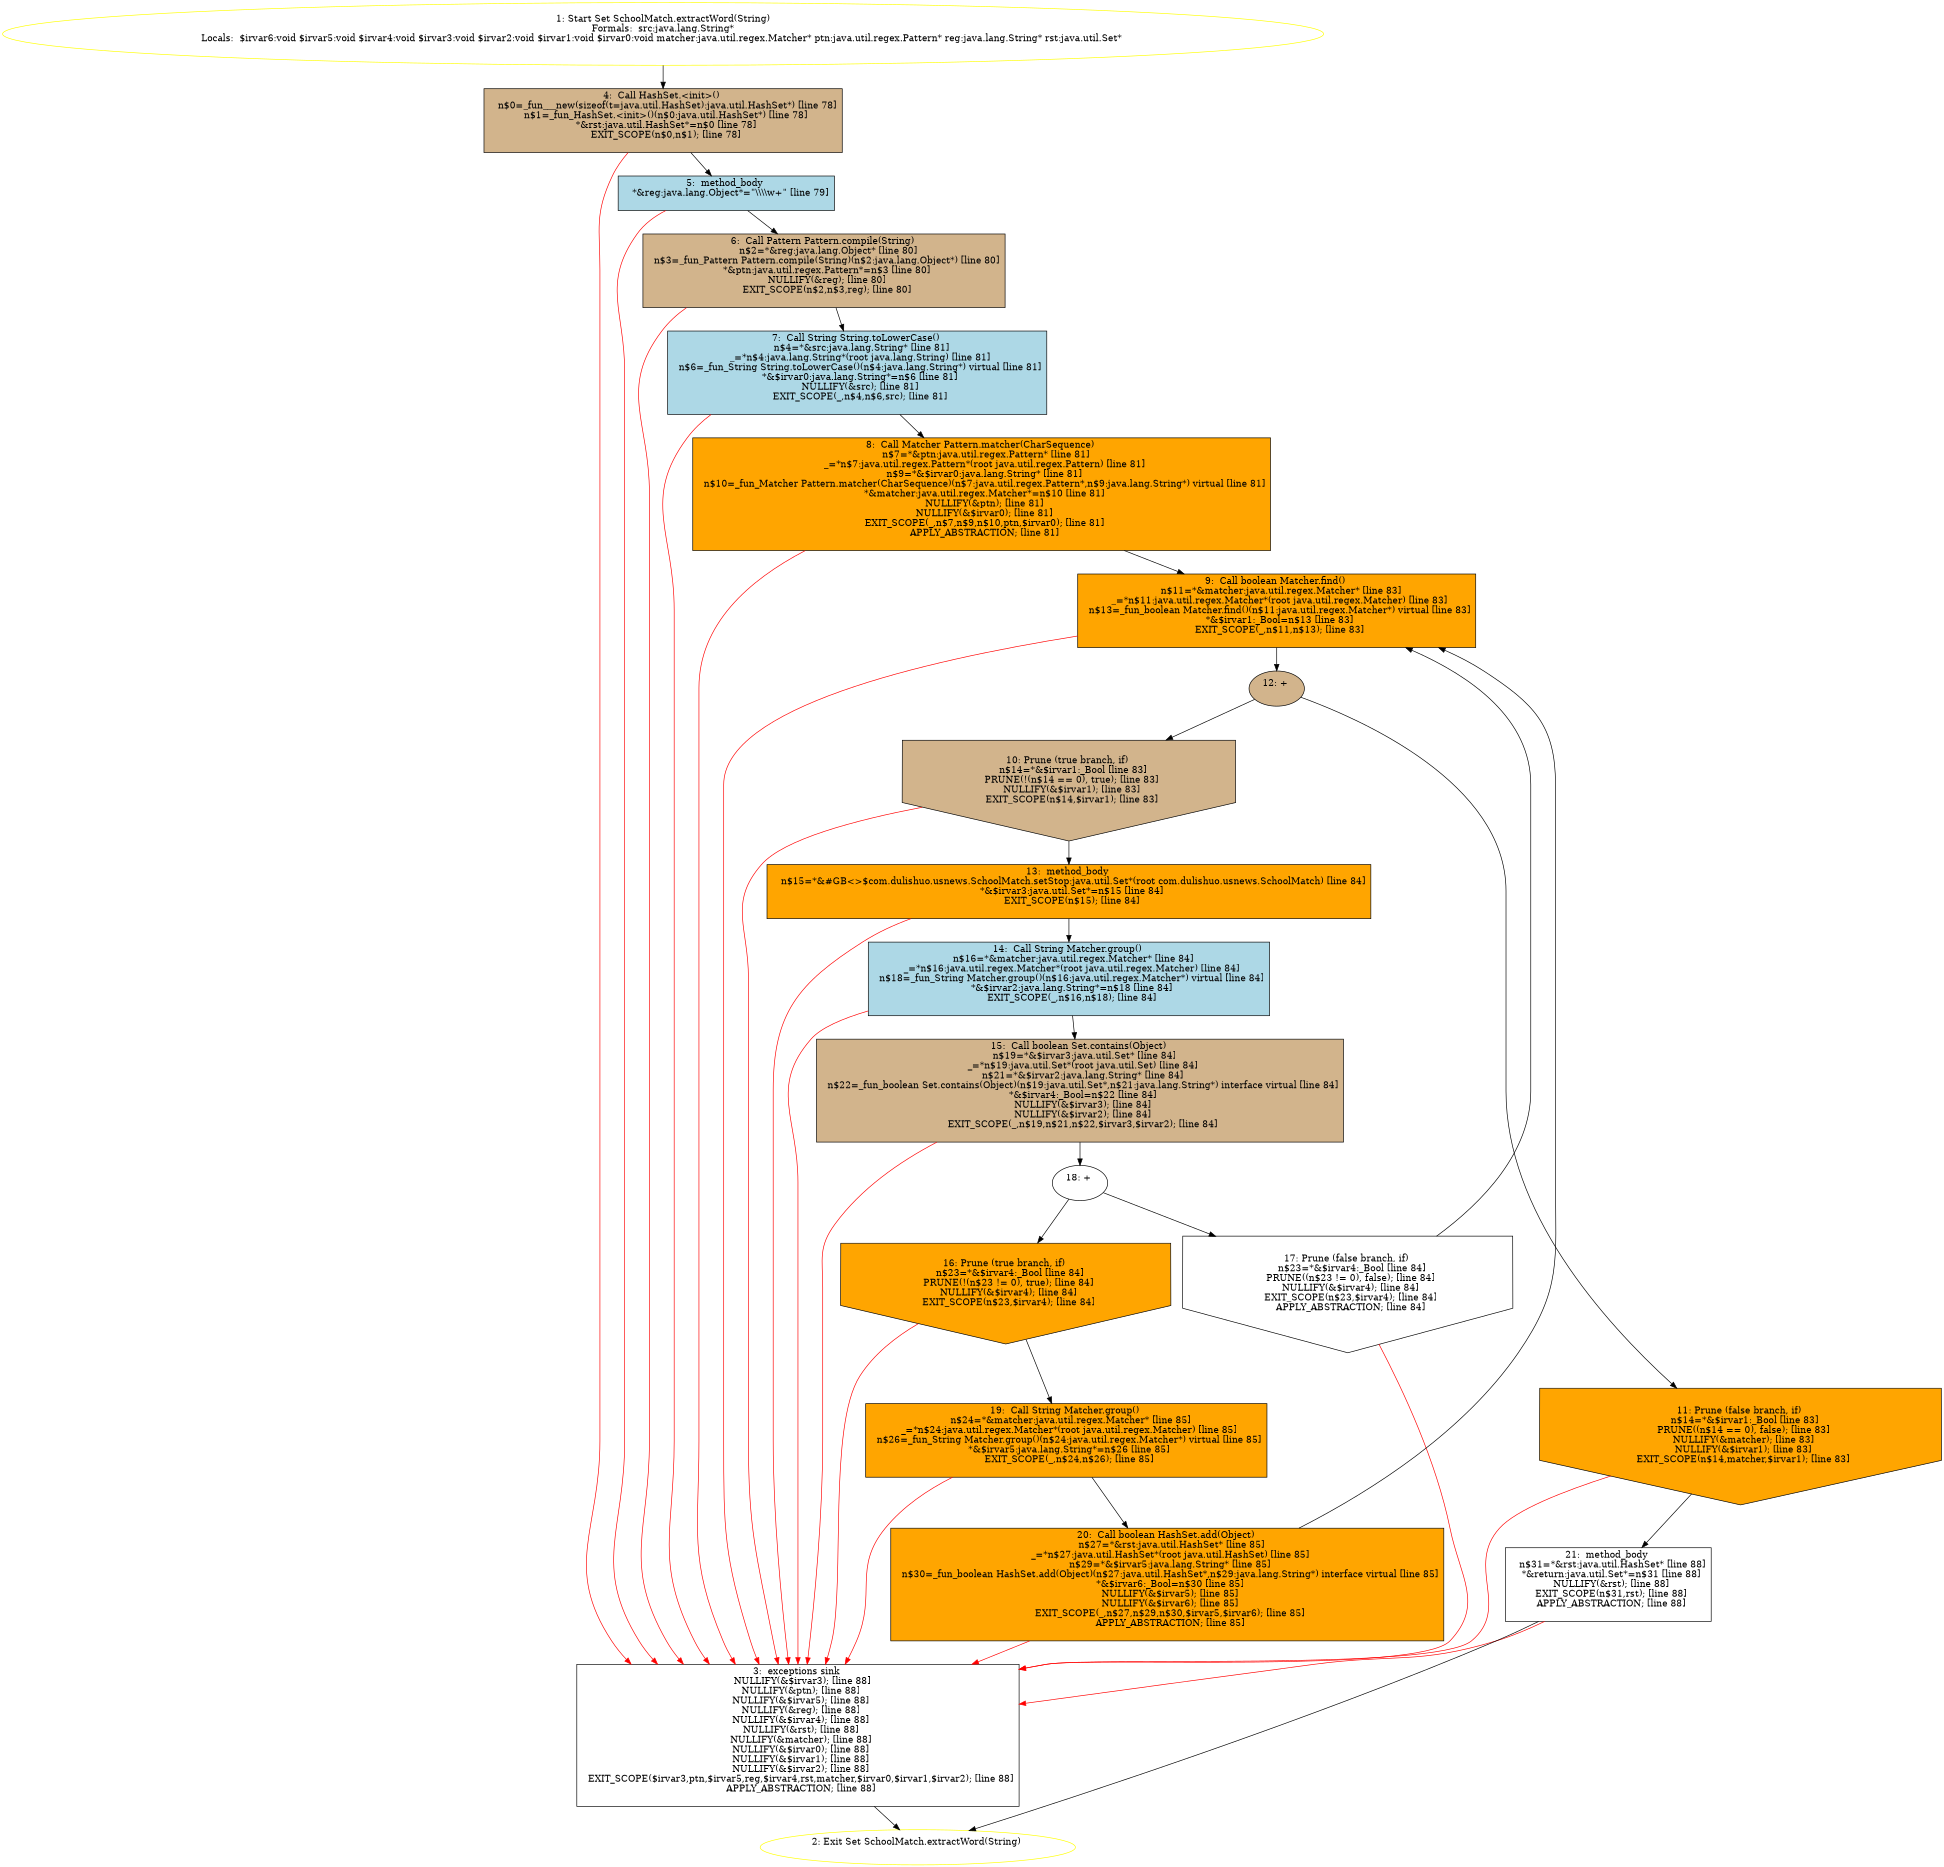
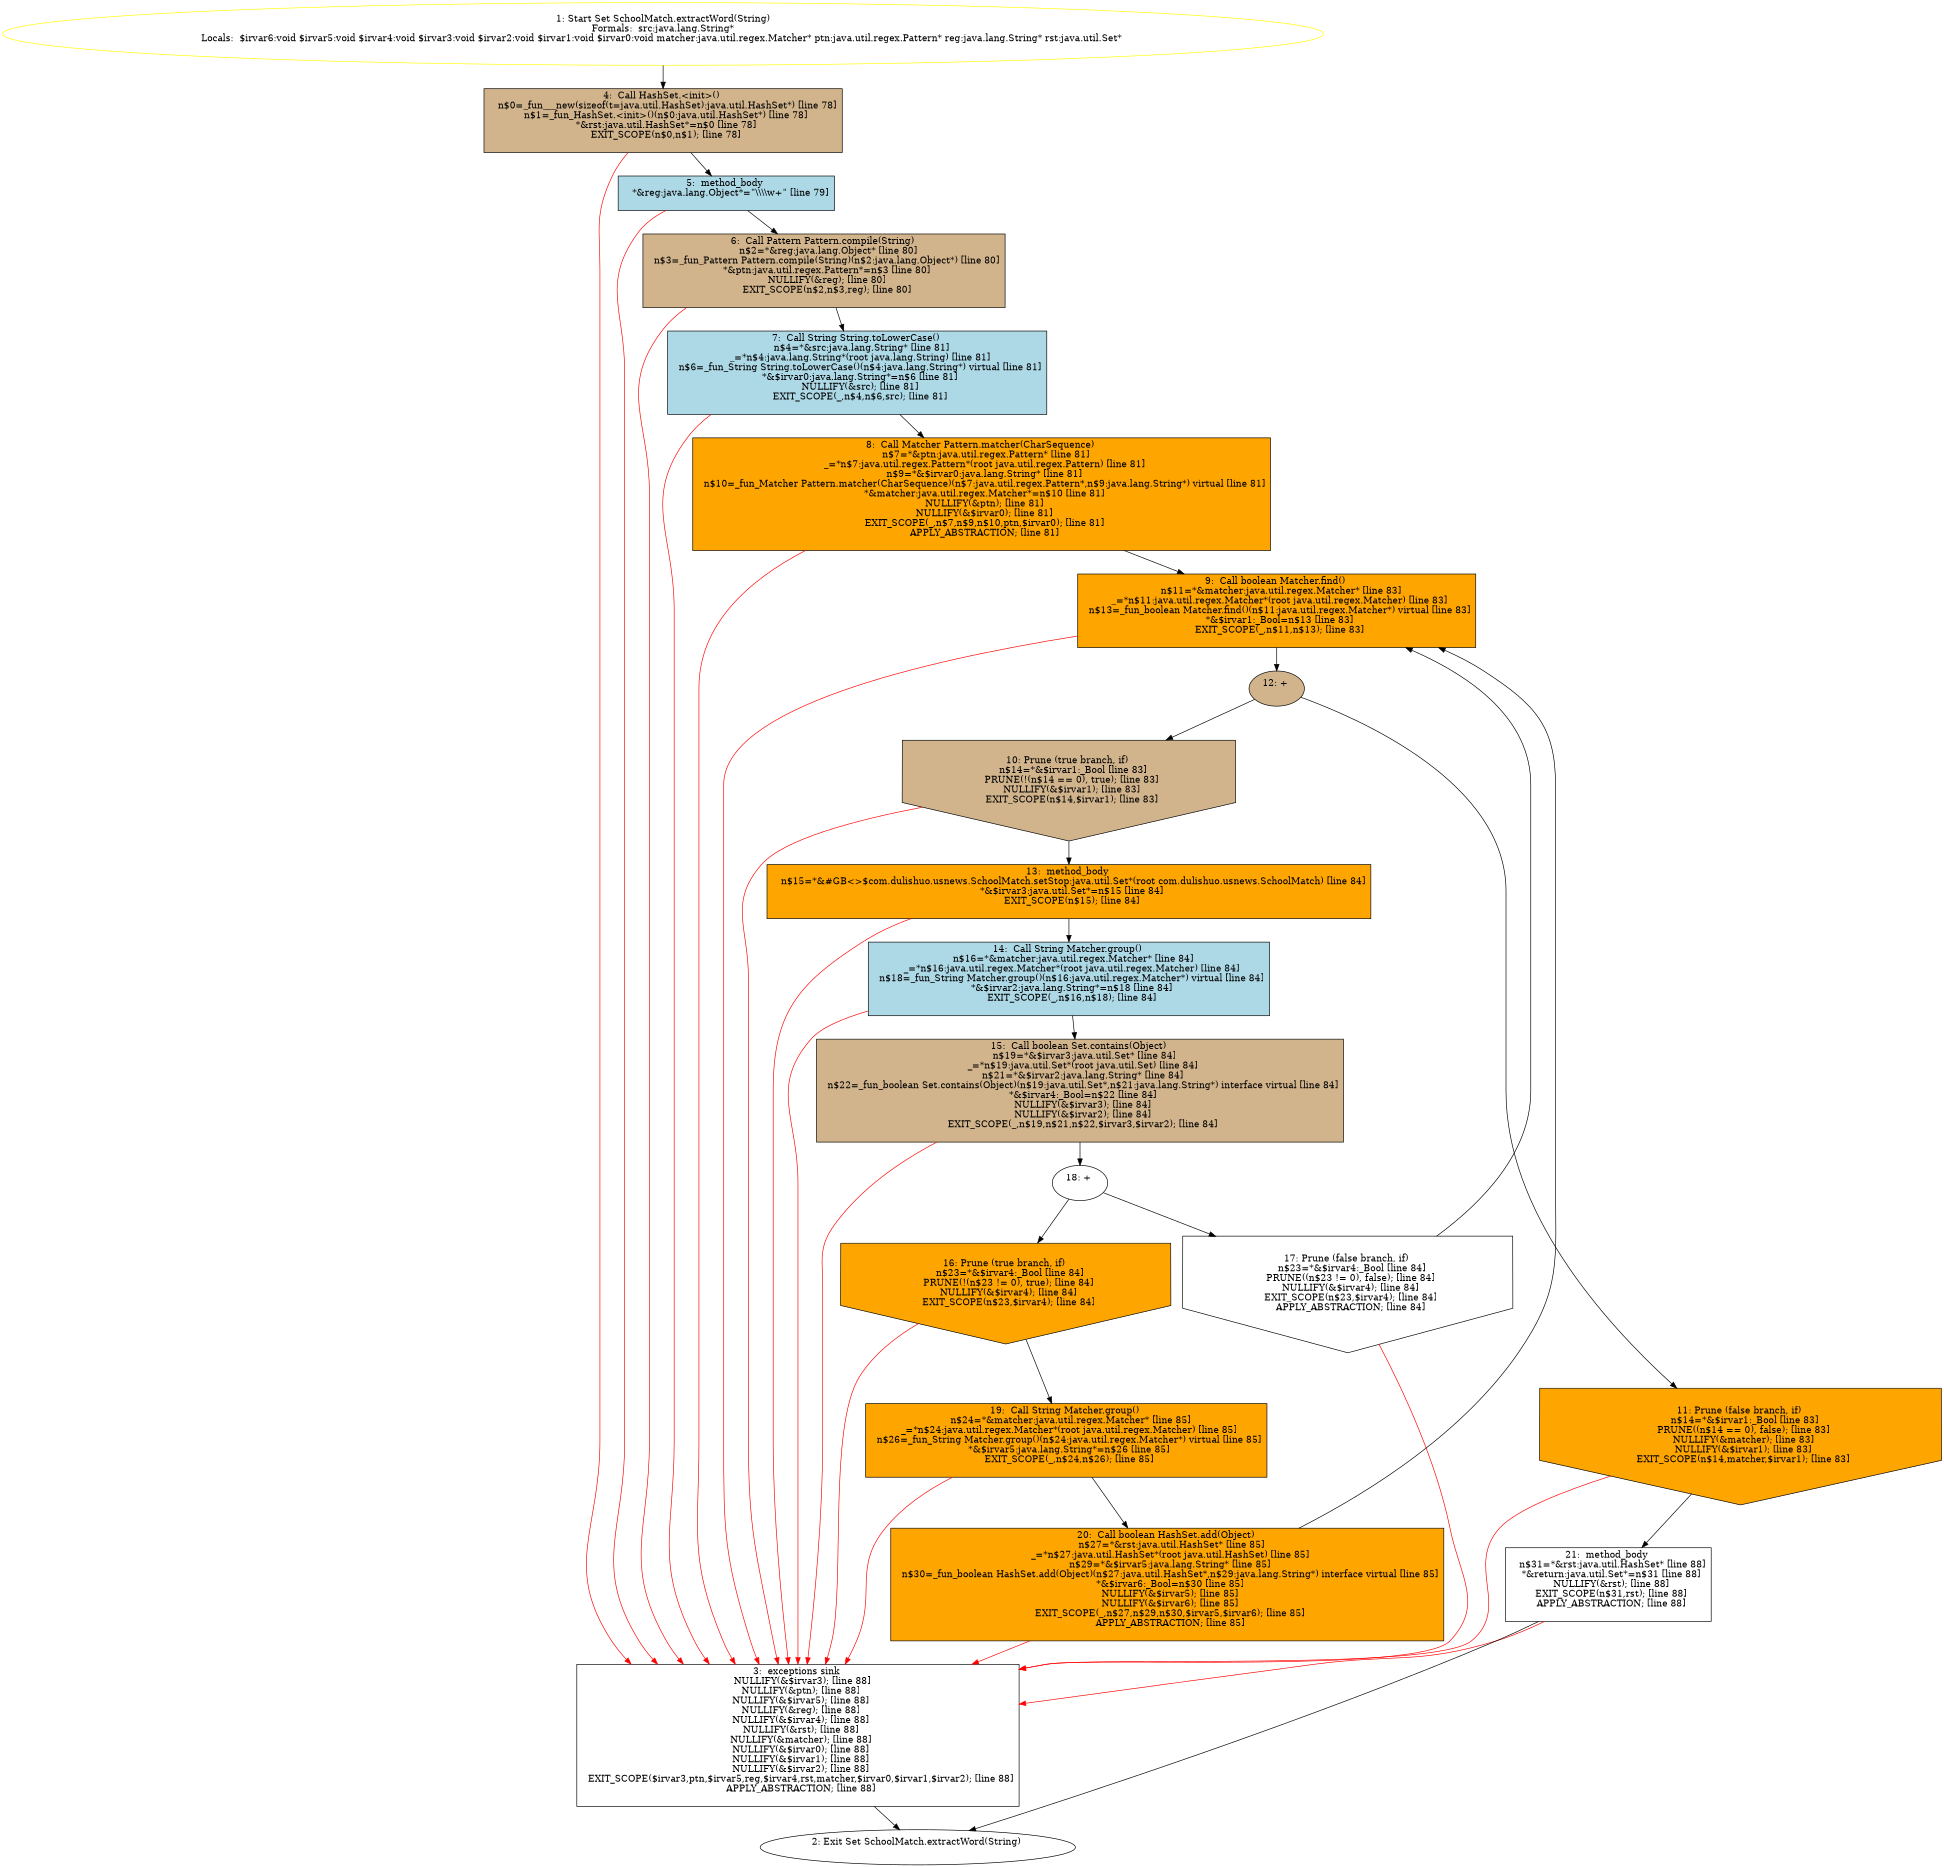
(918, 1847) -> (918, 1847)
